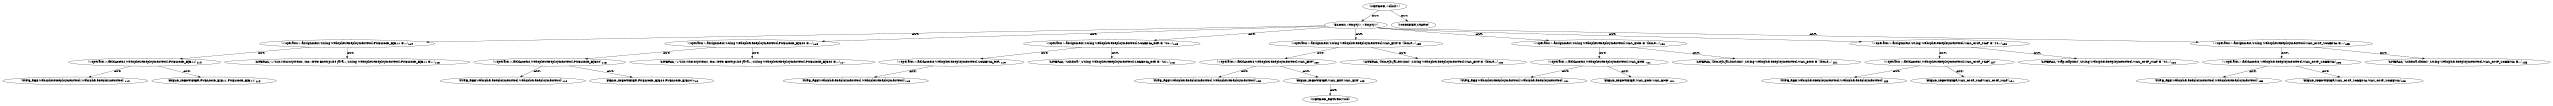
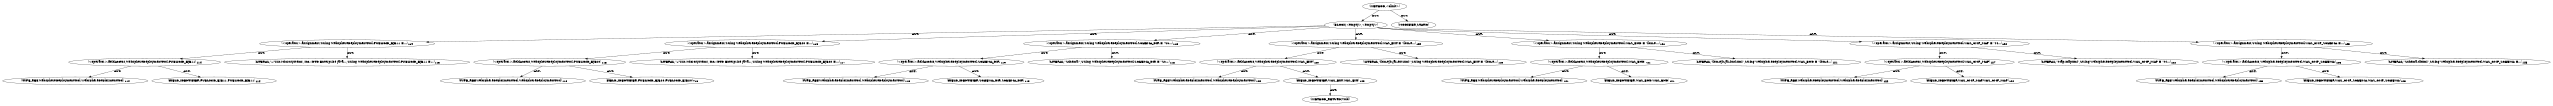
none -> (988, 81)
(2011, 81) -> (2011, 81)
